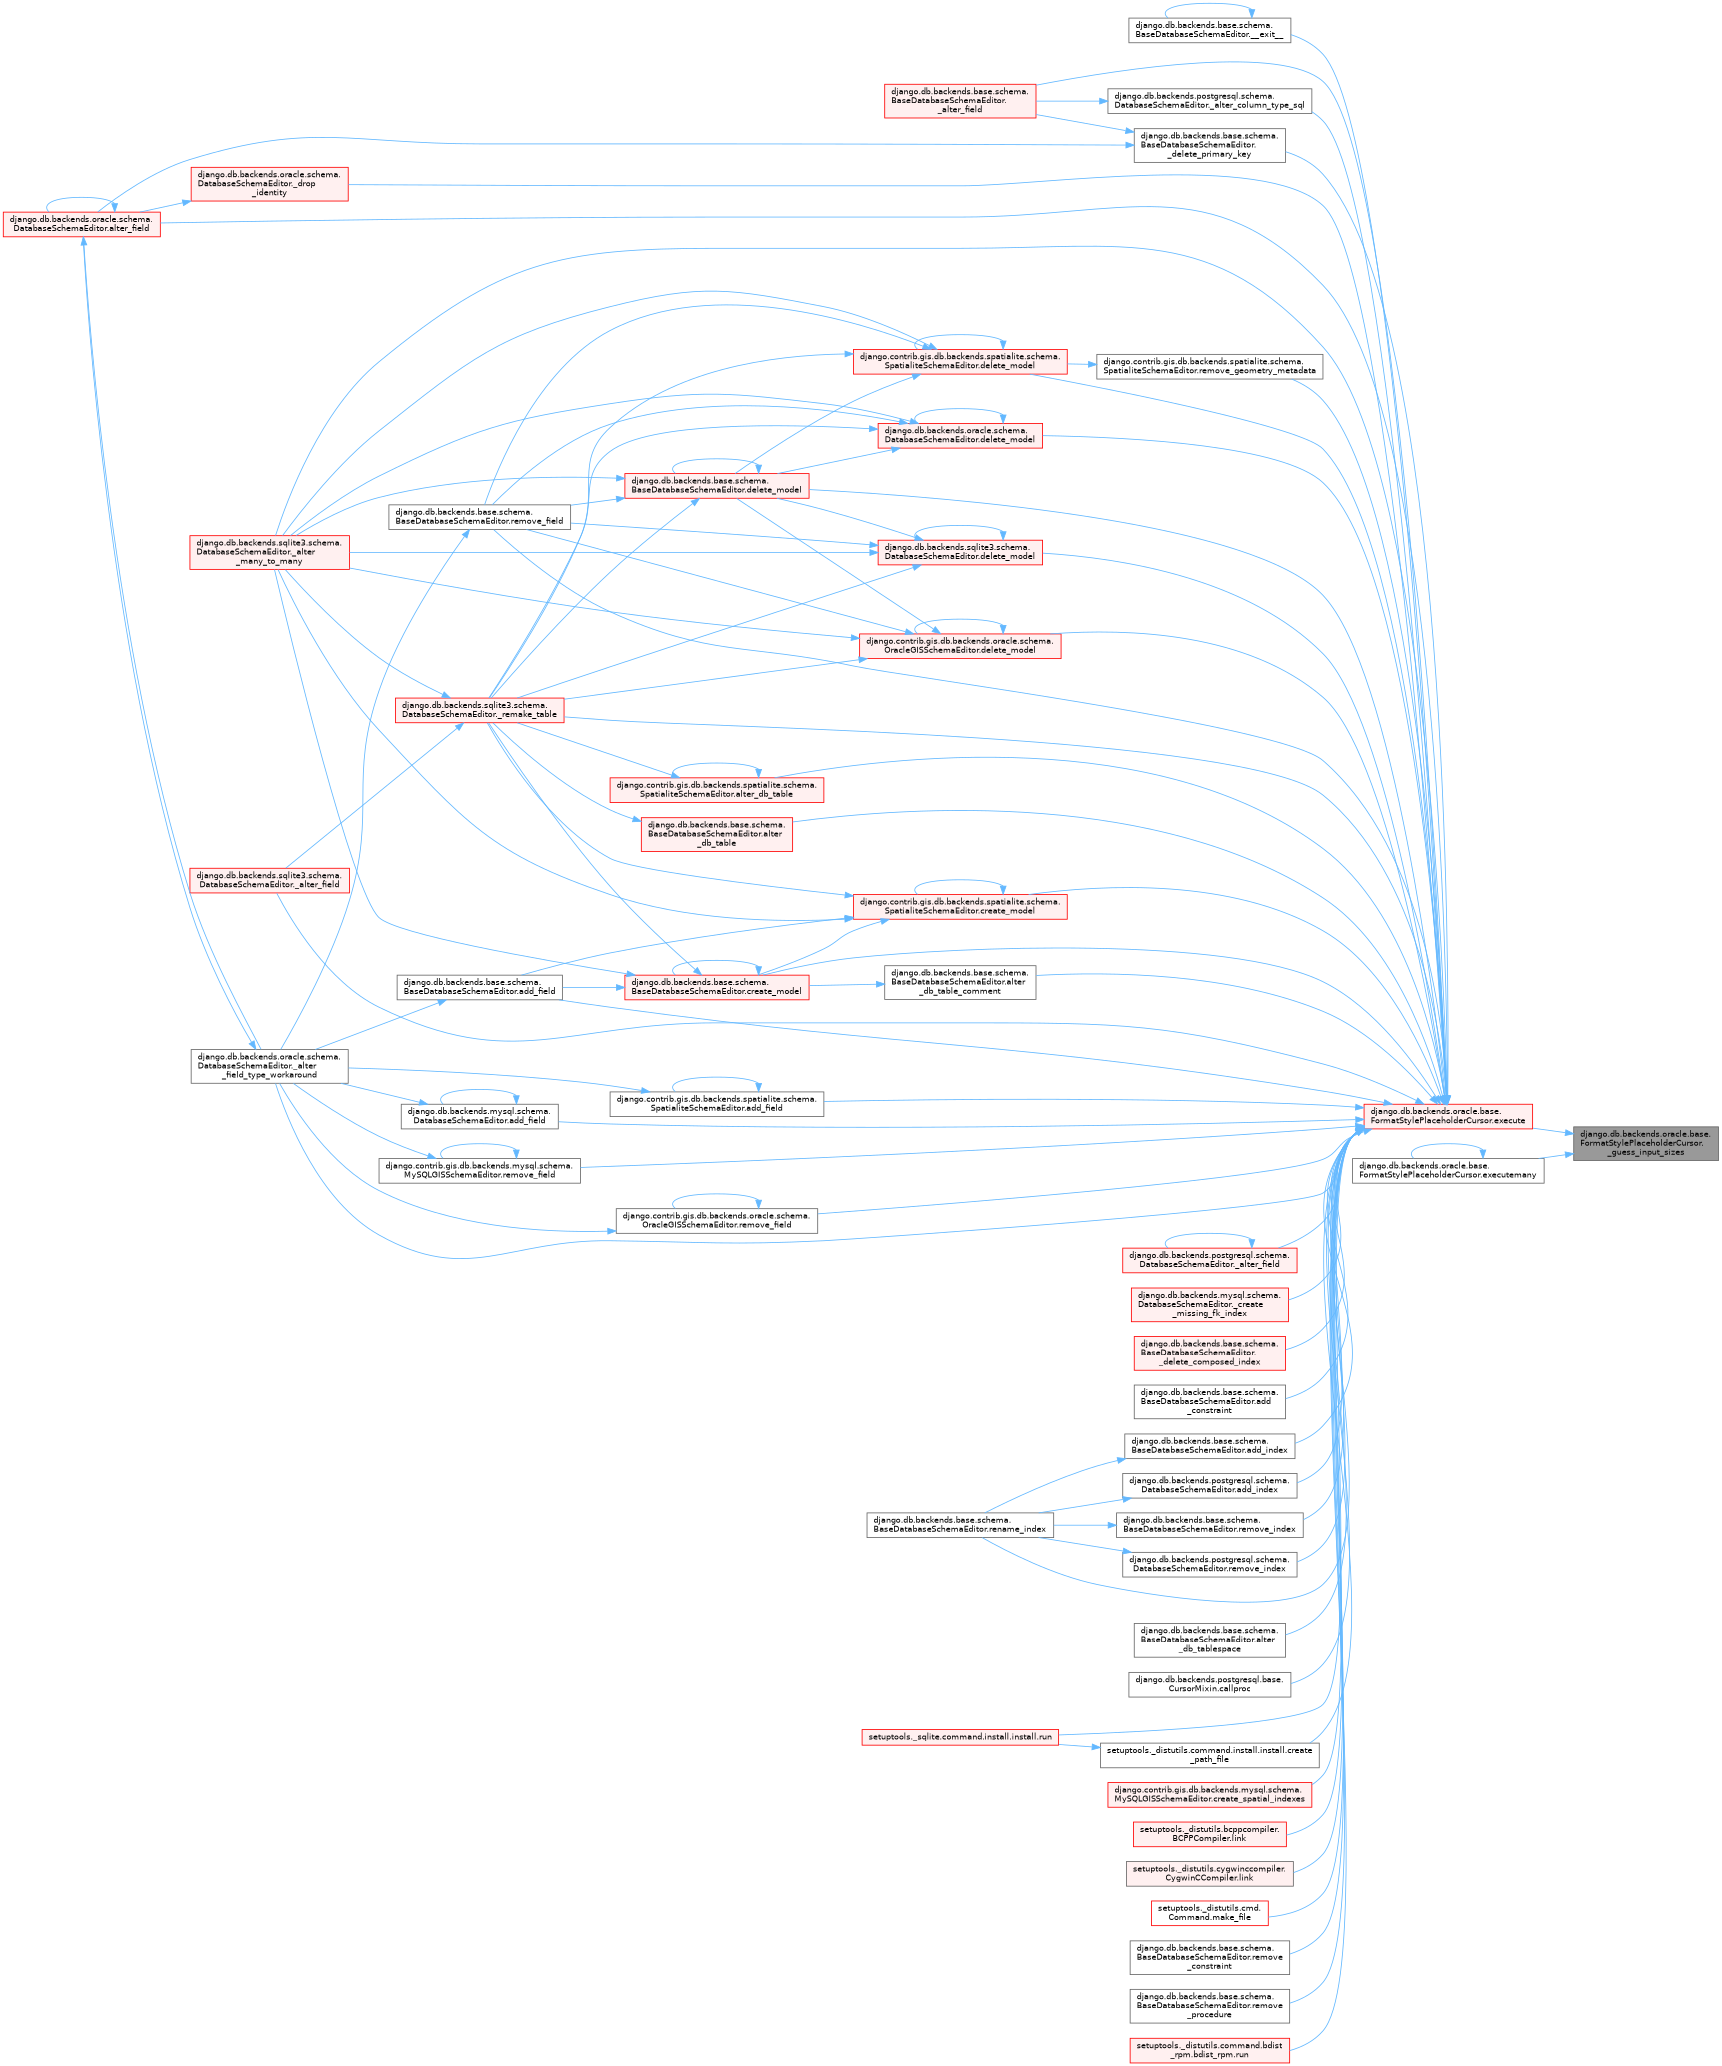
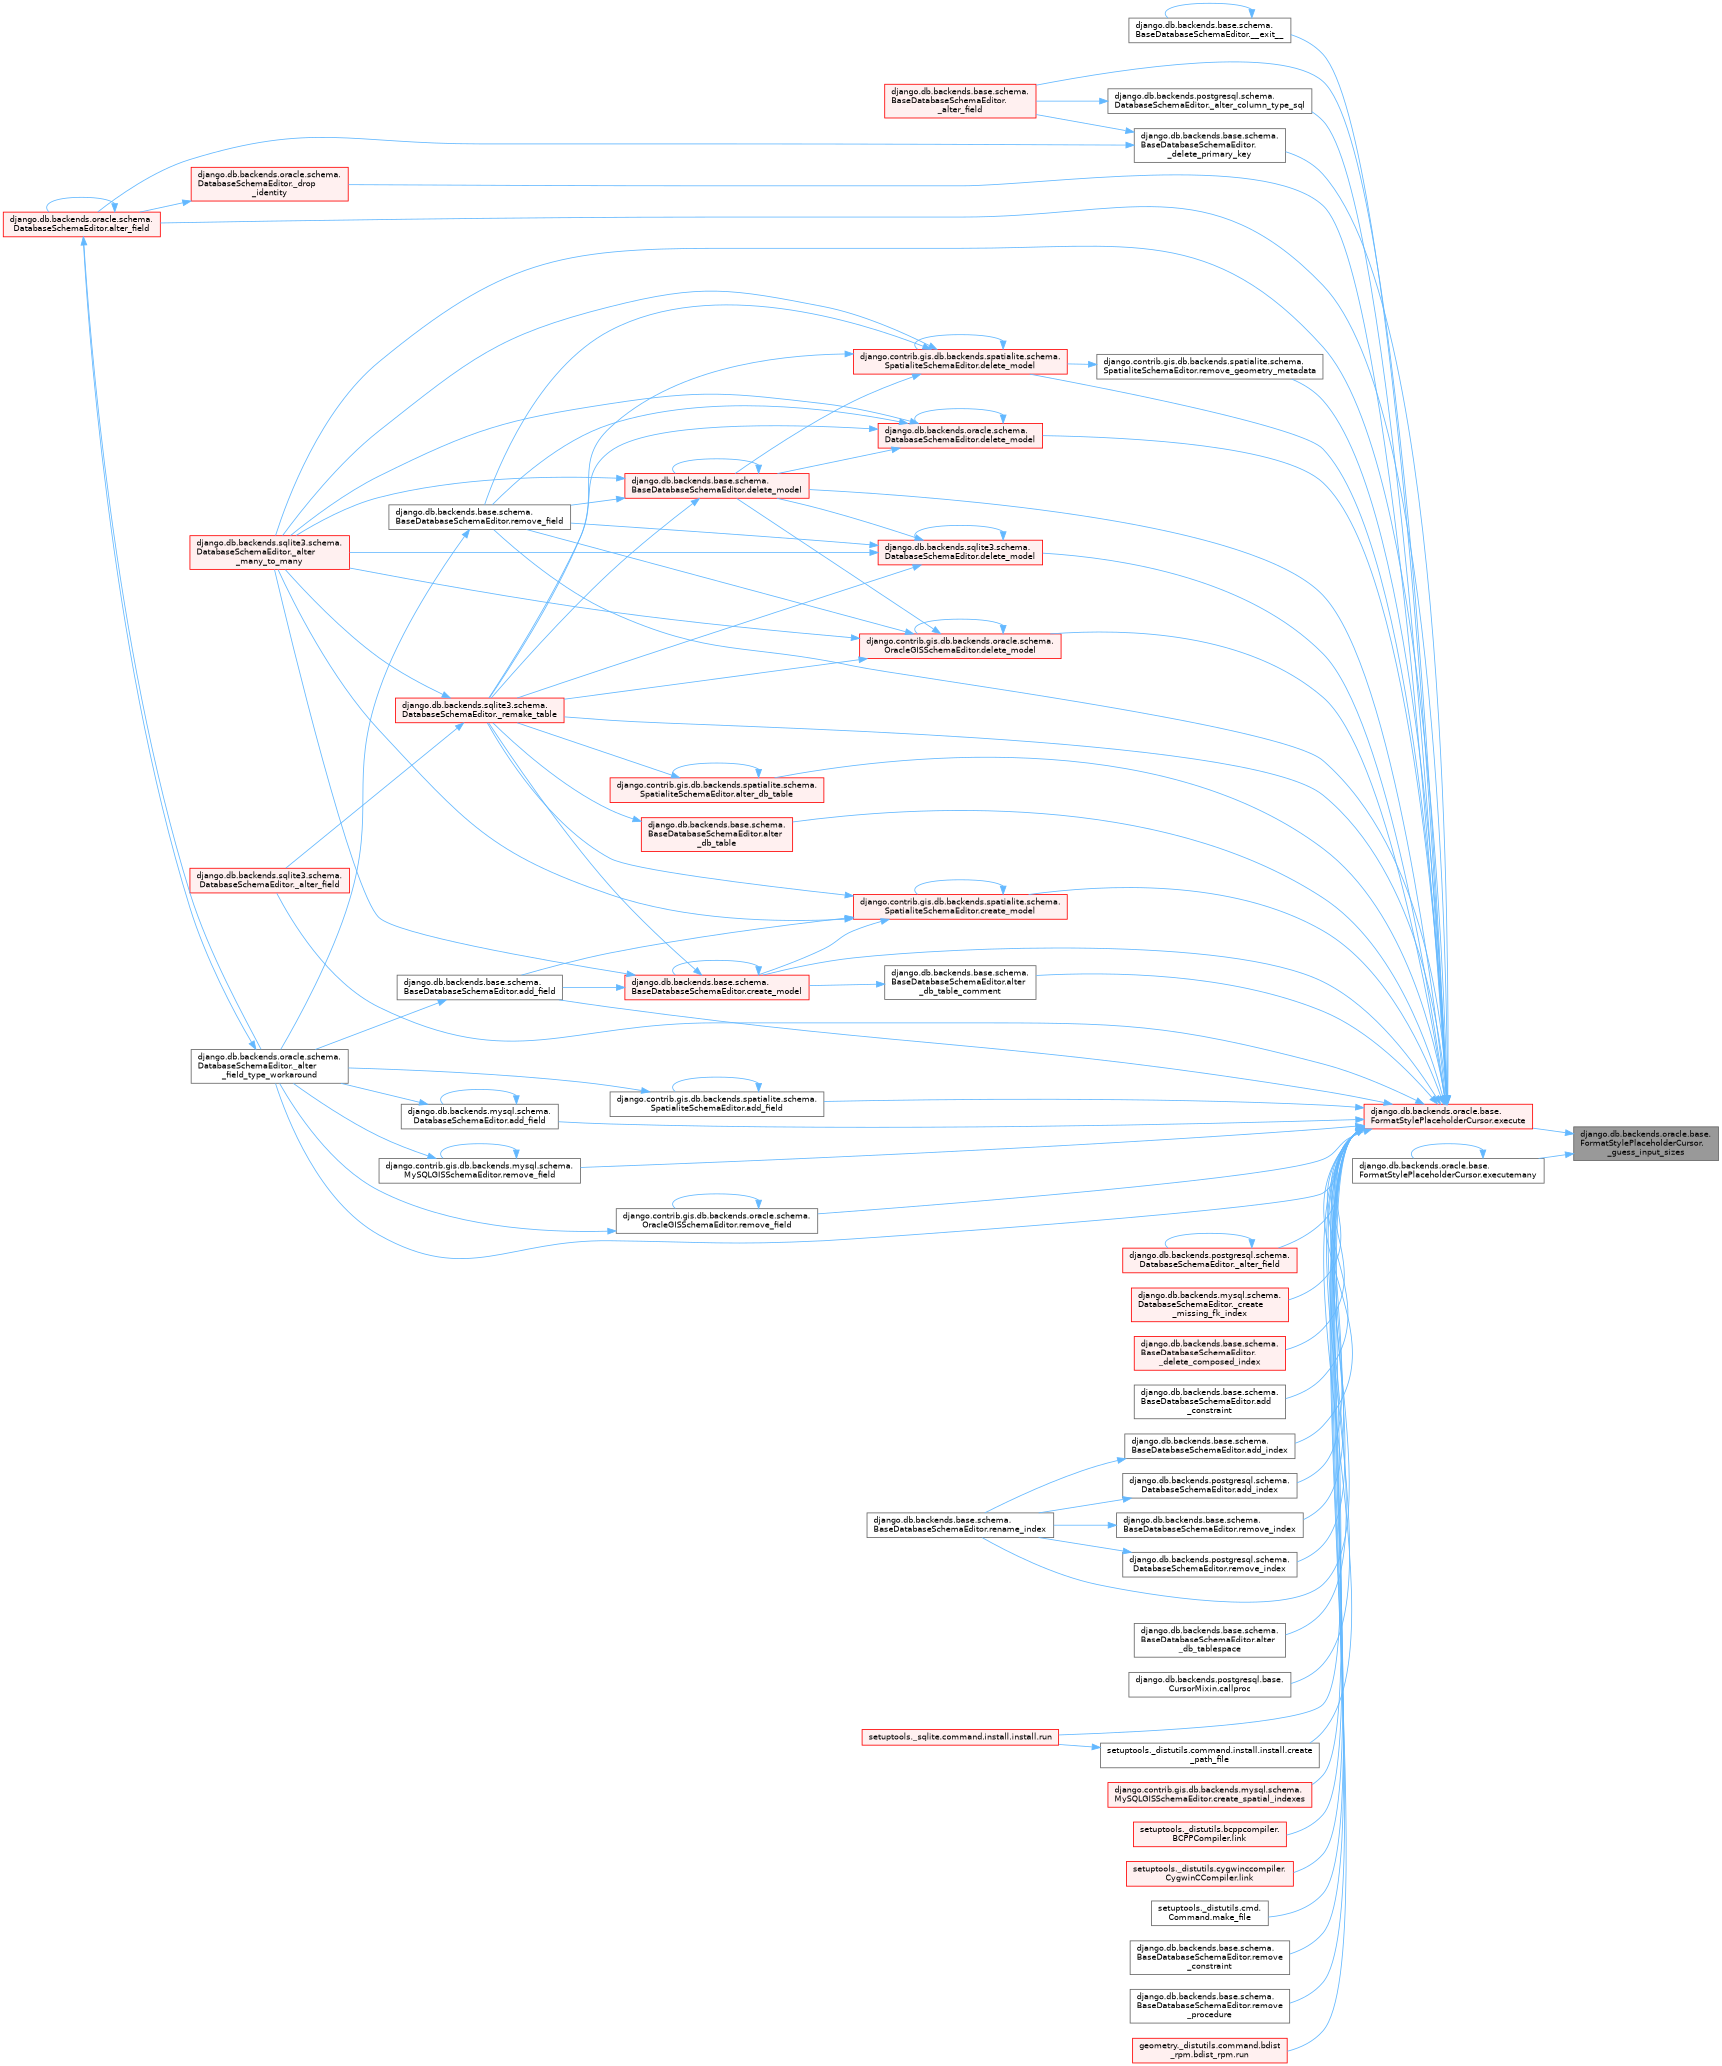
(1210, 1874) -> (1210, 1874)
(1210, 1913) -> (1210, 1913)
(1210, 2051) -> (1210, 2051)
